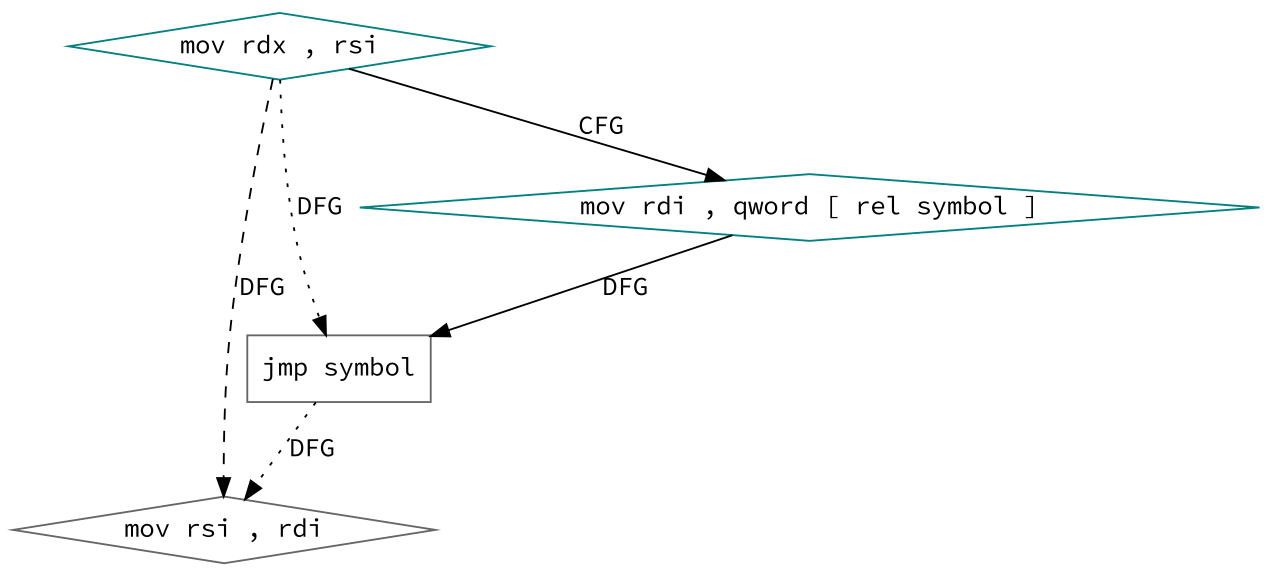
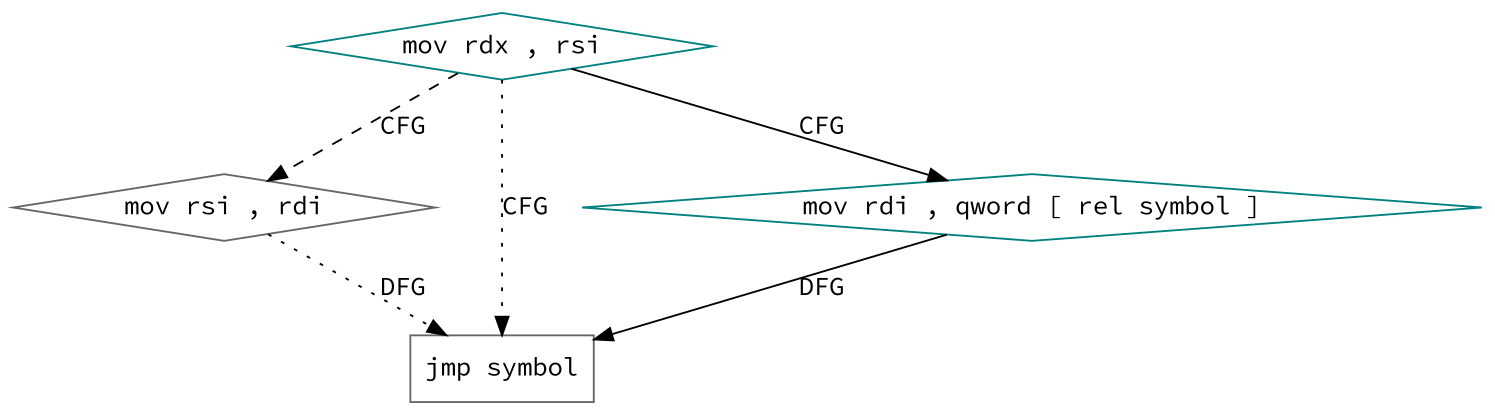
(320, 208) -> (525, 208)
(262, 288) -> (403, 127)
(286, 443) -> (349, 280)
